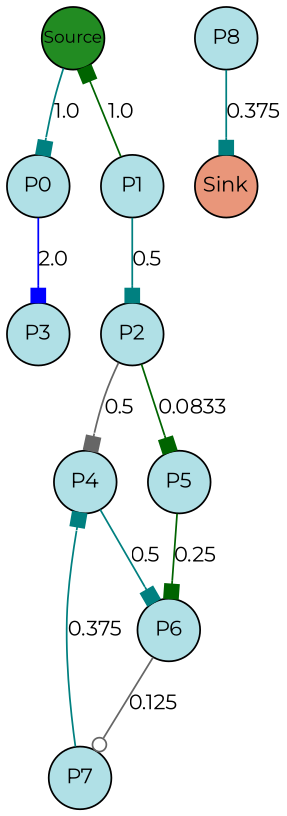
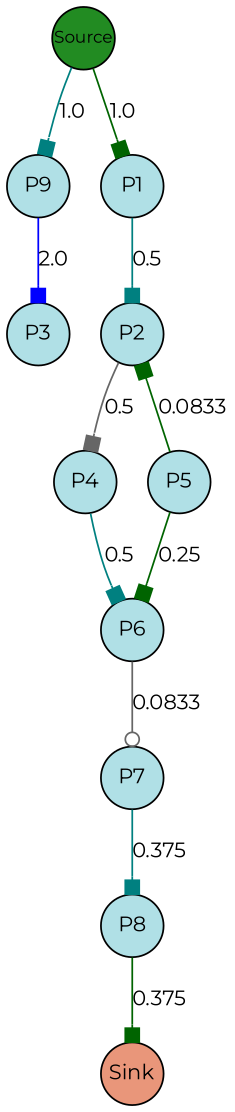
(226, 104) -> (132, 991)
(106, 120) -> (105, 104)
(38, 186) -> (38, 186)
(153, 400) -> (158, 416)
(67, 639) -> (132, 843)
(153, 704) -> (167, 704)
